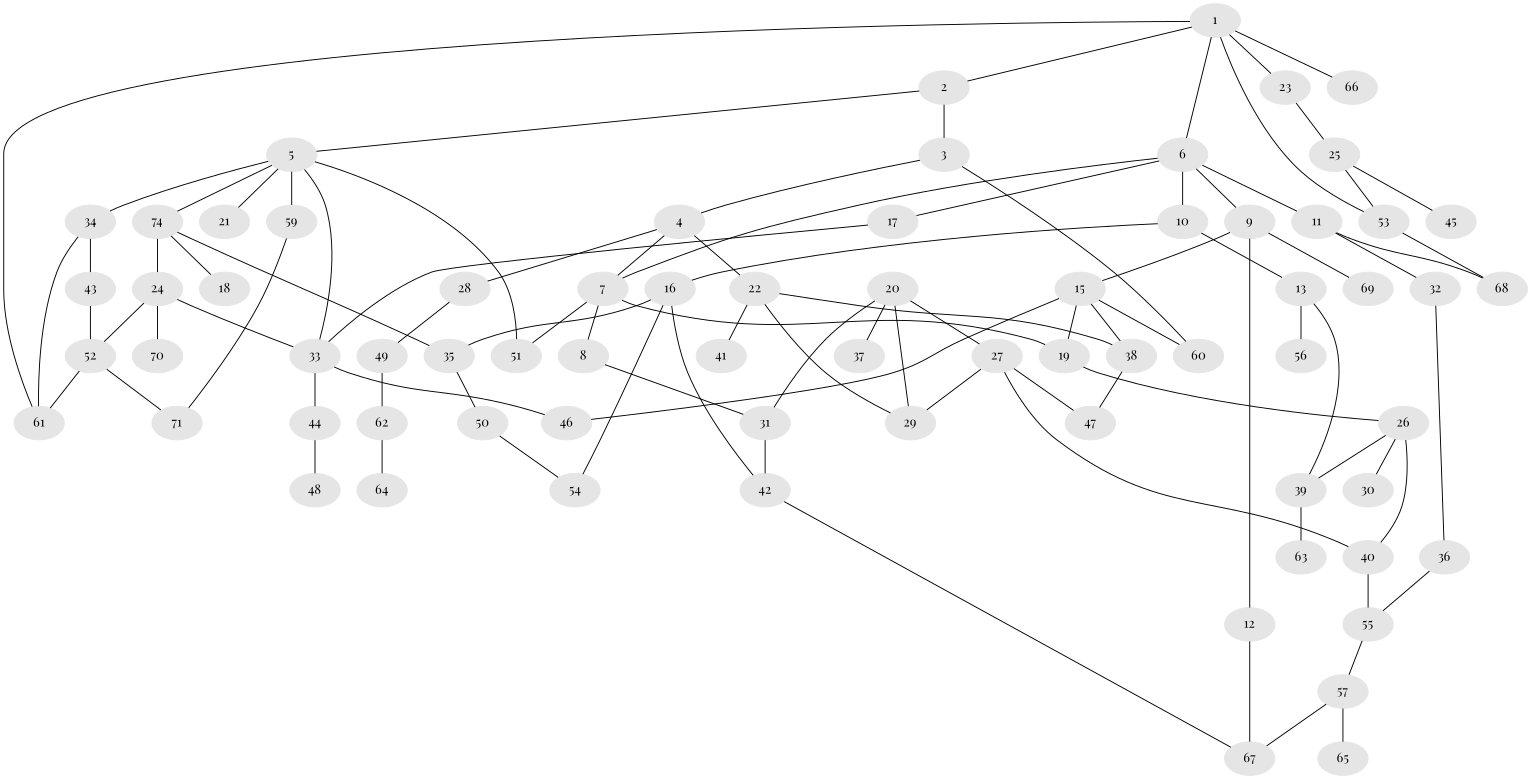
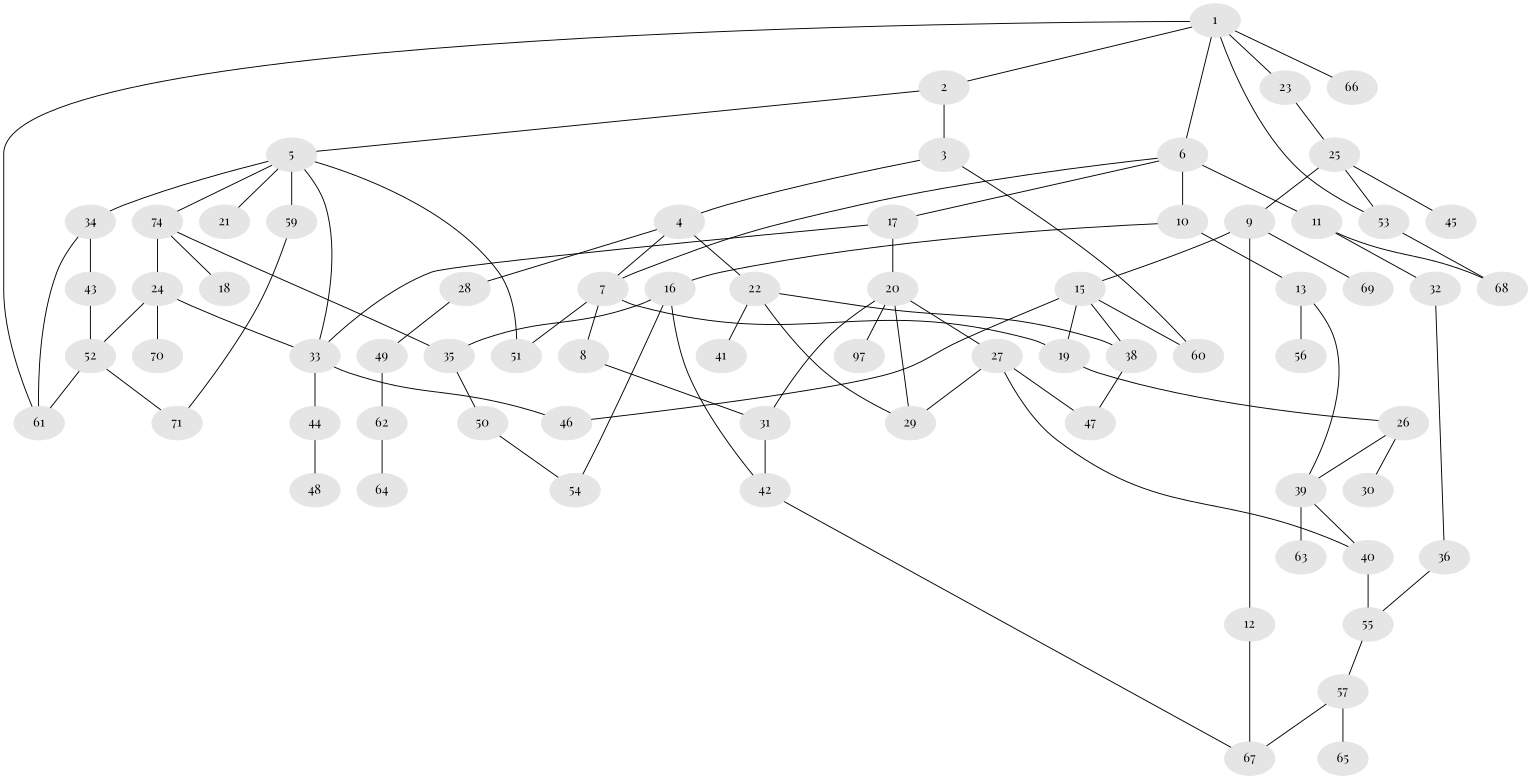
(1216, 188) -> (1292, 188)
none -> (893, 255)
(859, 356) -> (859, 356)
(1405, 494) -> (1334, 524)
